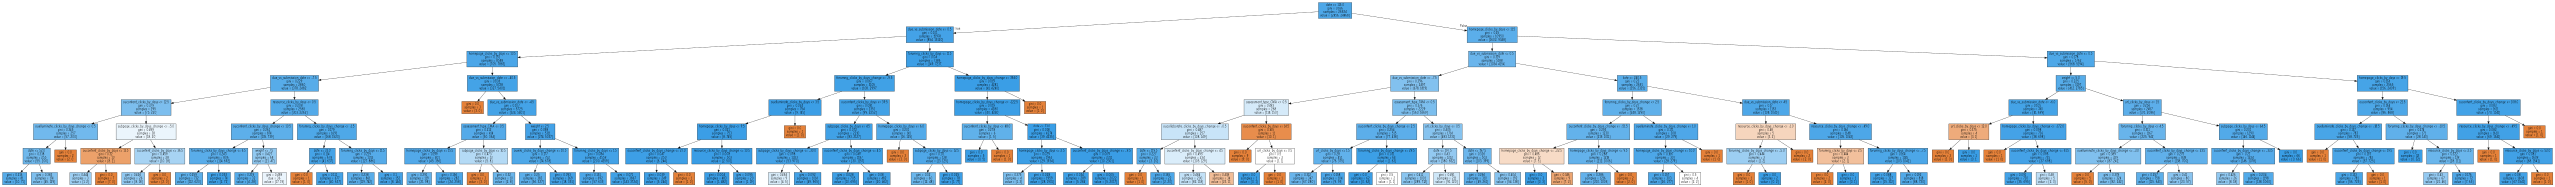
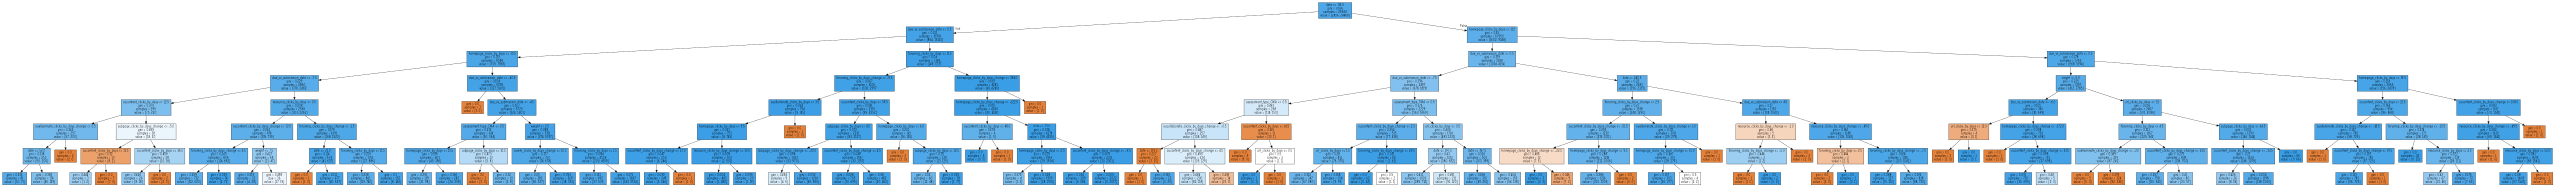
(1149, 156) -> (1149, 156)
(2111, 179) -> (2111, 179)
